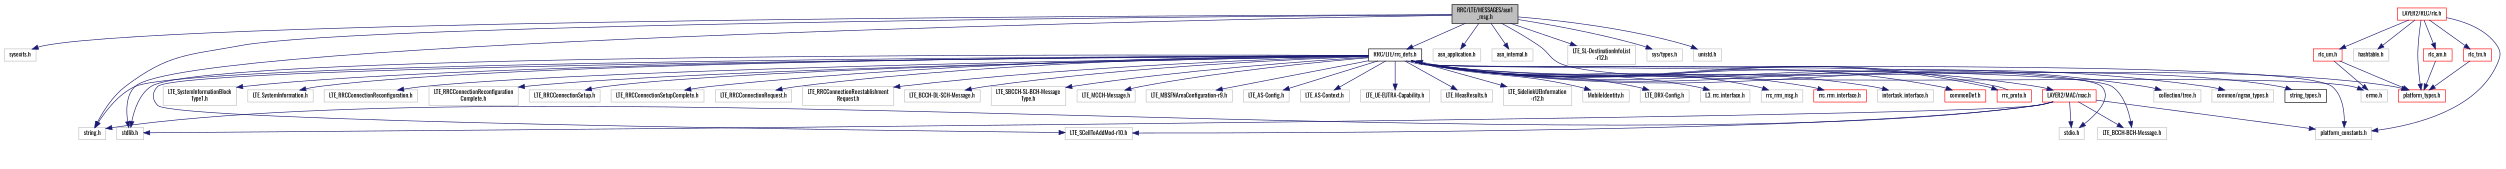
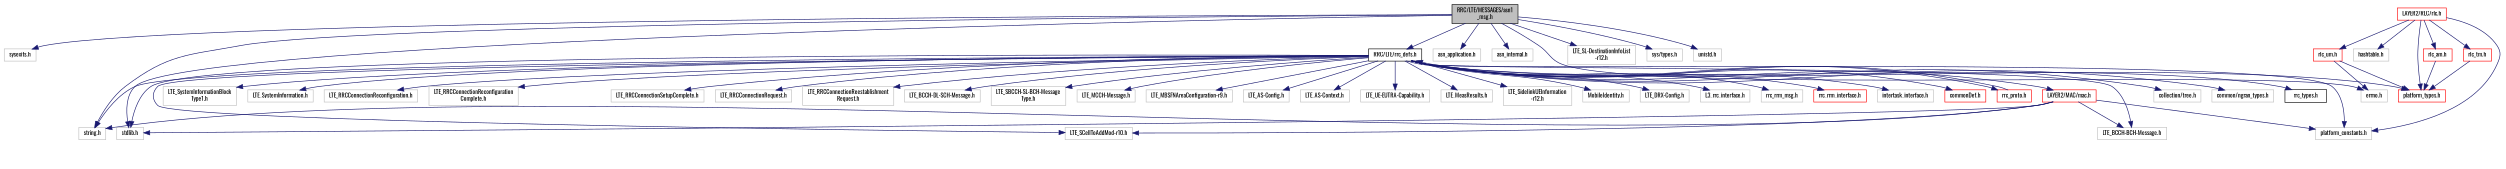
(565, 96) -> none
(2306, 96) -> (2306, 96)
(2072, 134) -> none
